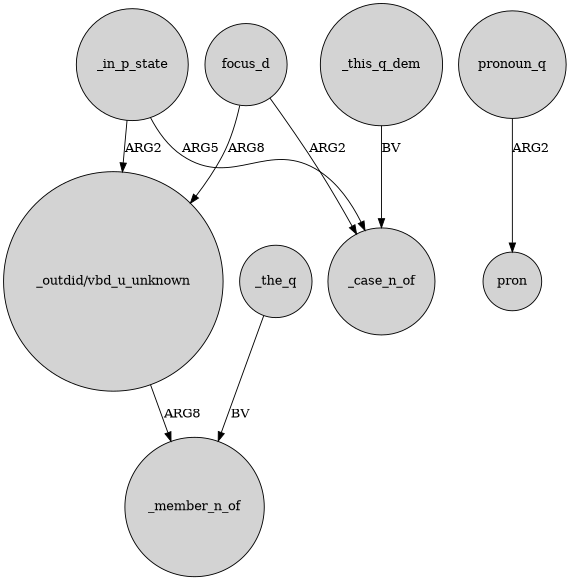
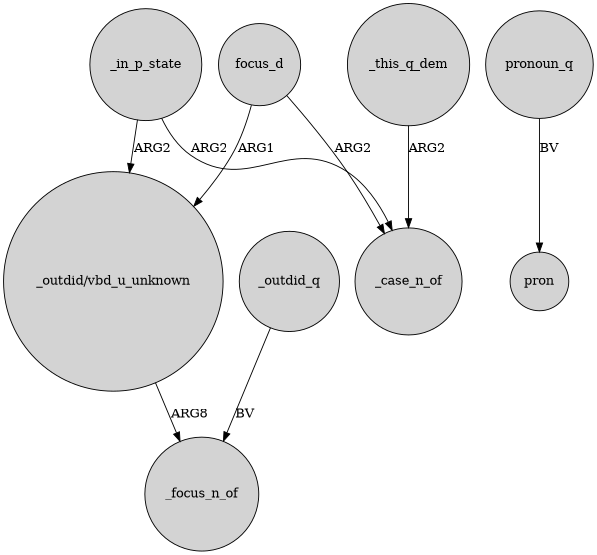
(200, 149) -> (209, 149)
(246, 149) -> (256, 149)
(391, 149) -> (427, 149)
(531, 149) -> (549, 149)
(276, 281) -> (289, 281)
(195, 507) -> (202, 494)
